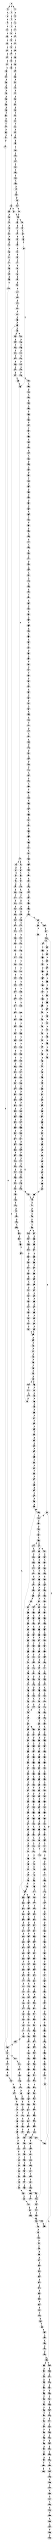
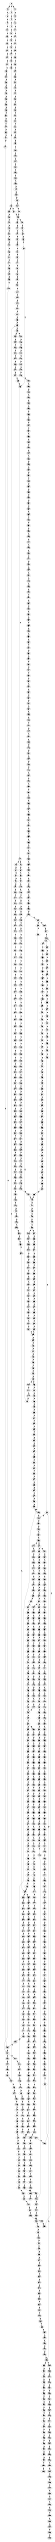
(42, 1002) -> (41, 1003)
none -> (21, 1009)
